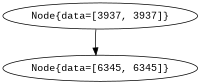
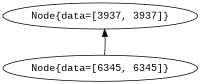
(95, 39) -> (105, 46)
